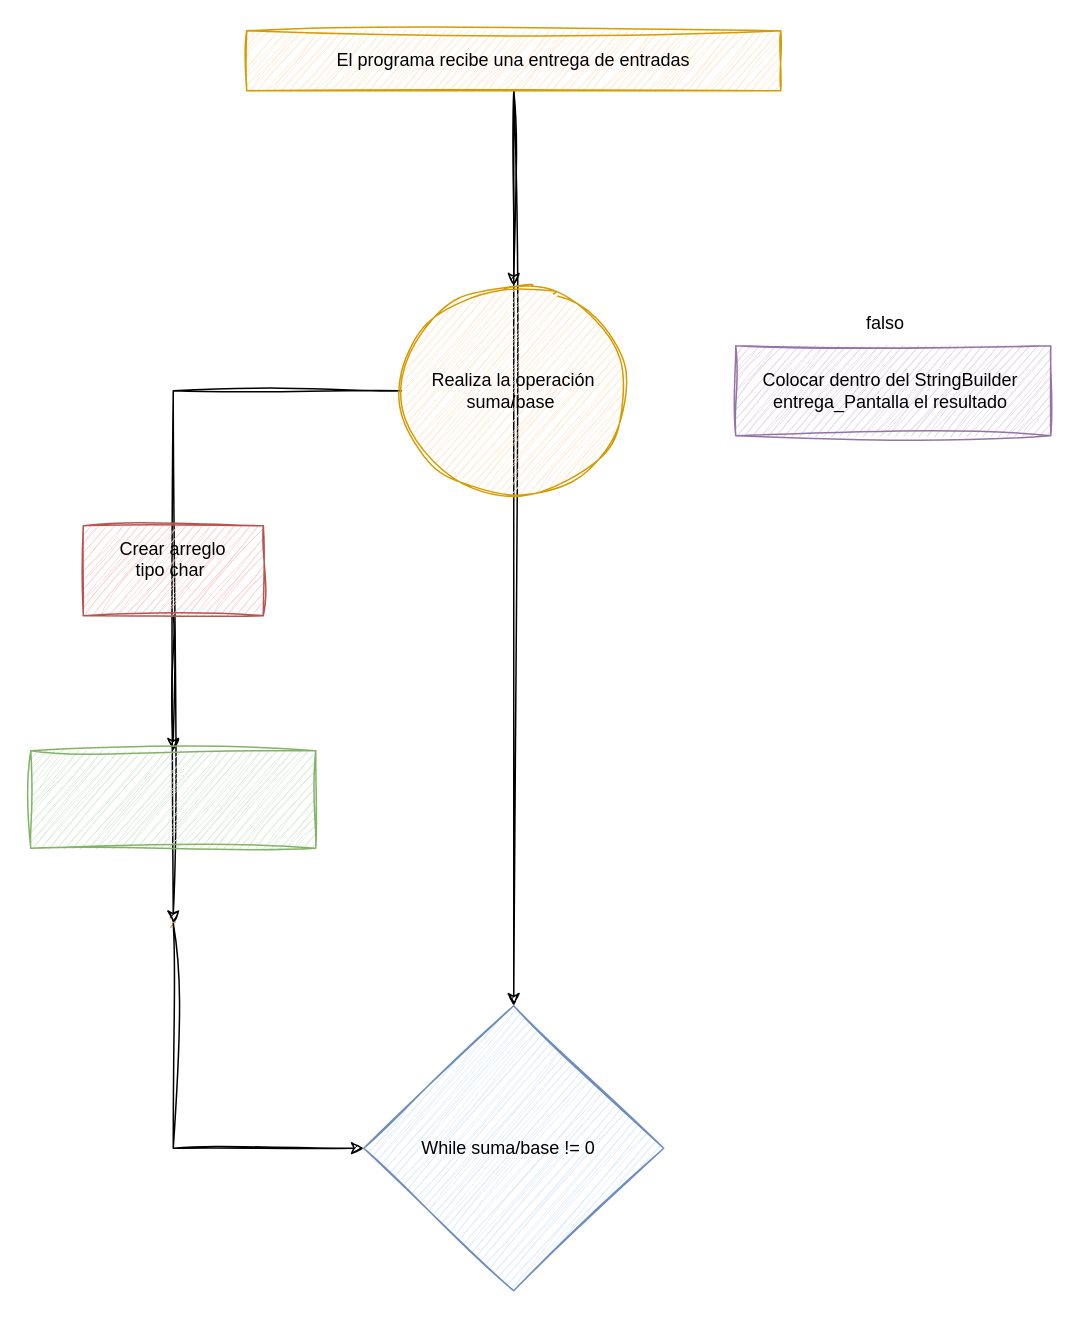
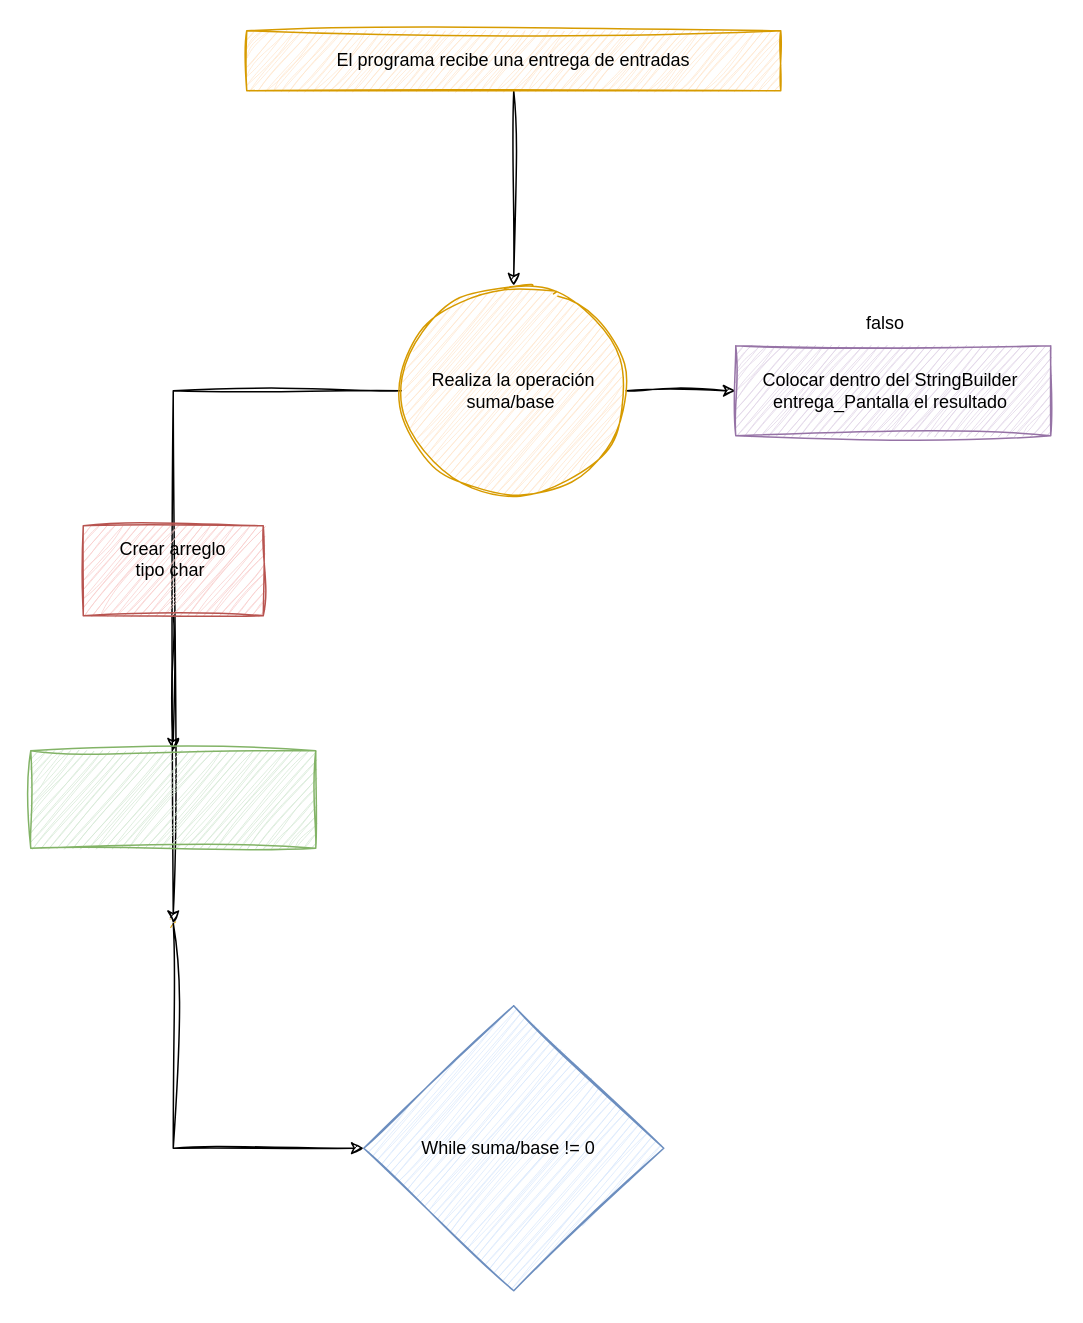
none -> (676, 391)
(514, 745) -> none
